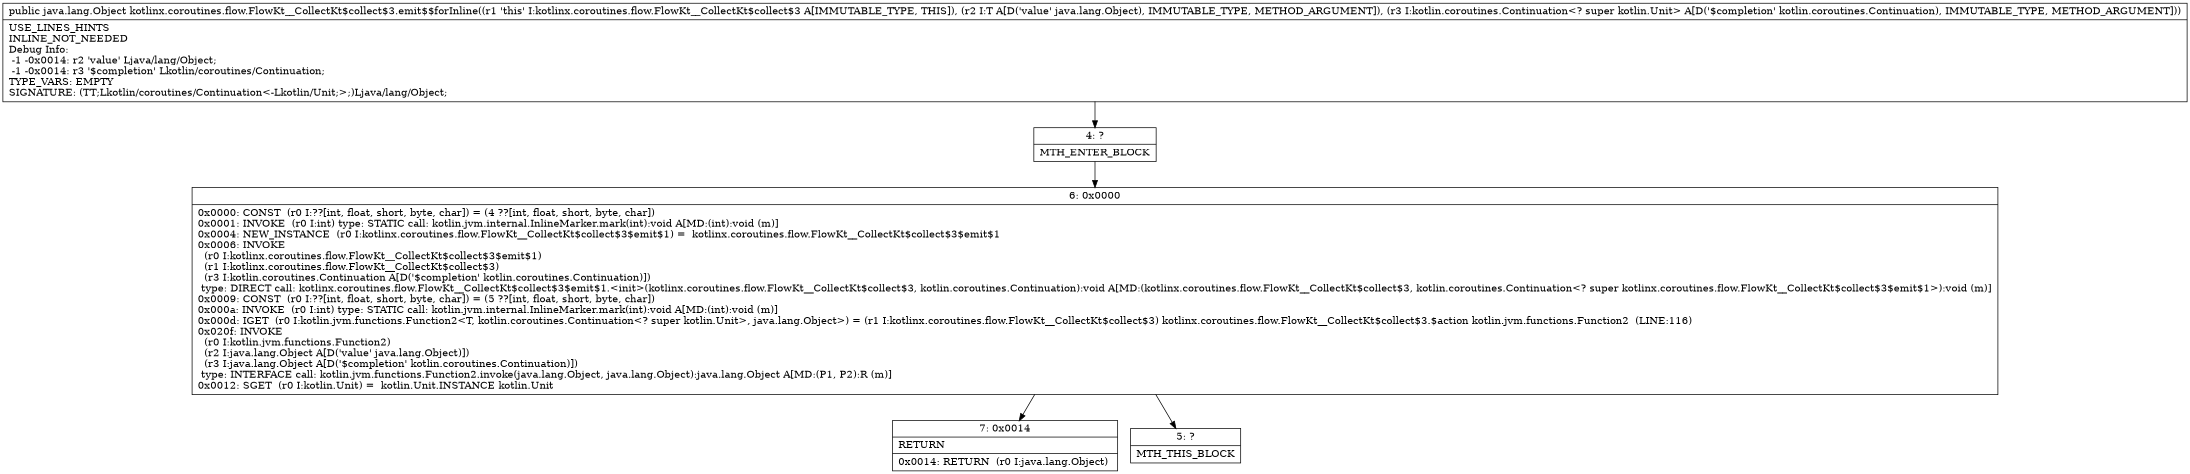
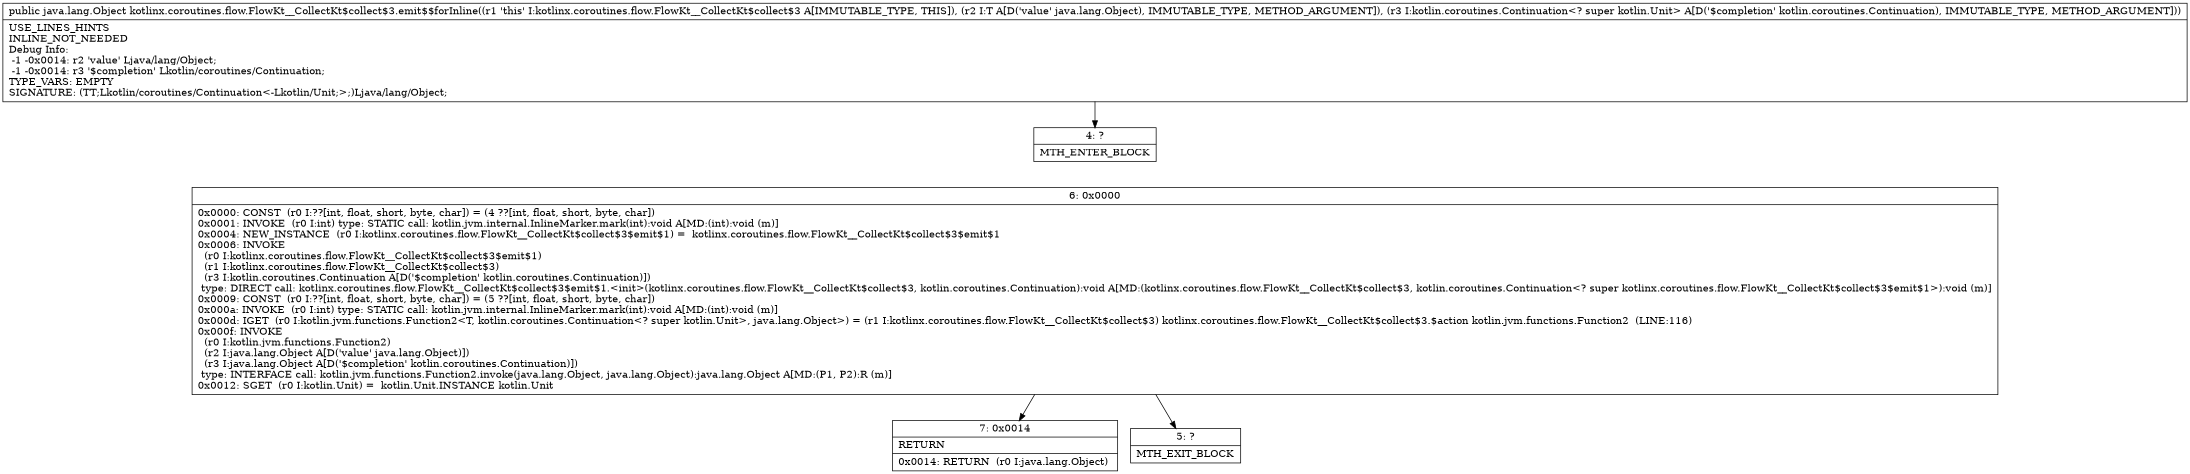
(1095, 171) -> none
(244, 332) -> (244, 332)
(1186, 454) -> (1185, 454)
